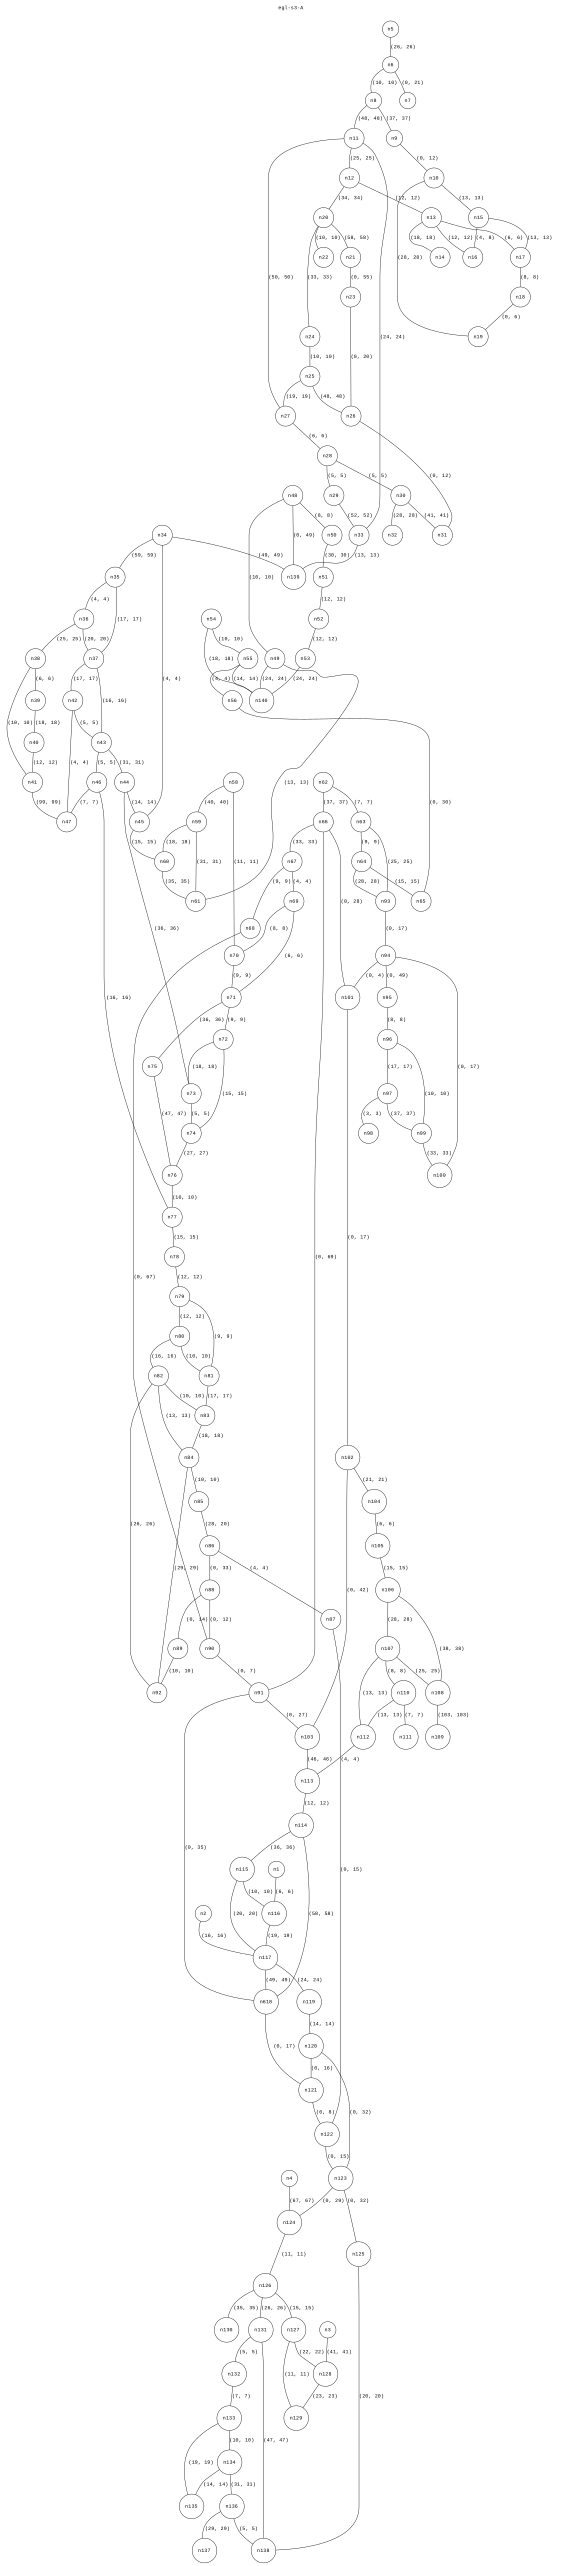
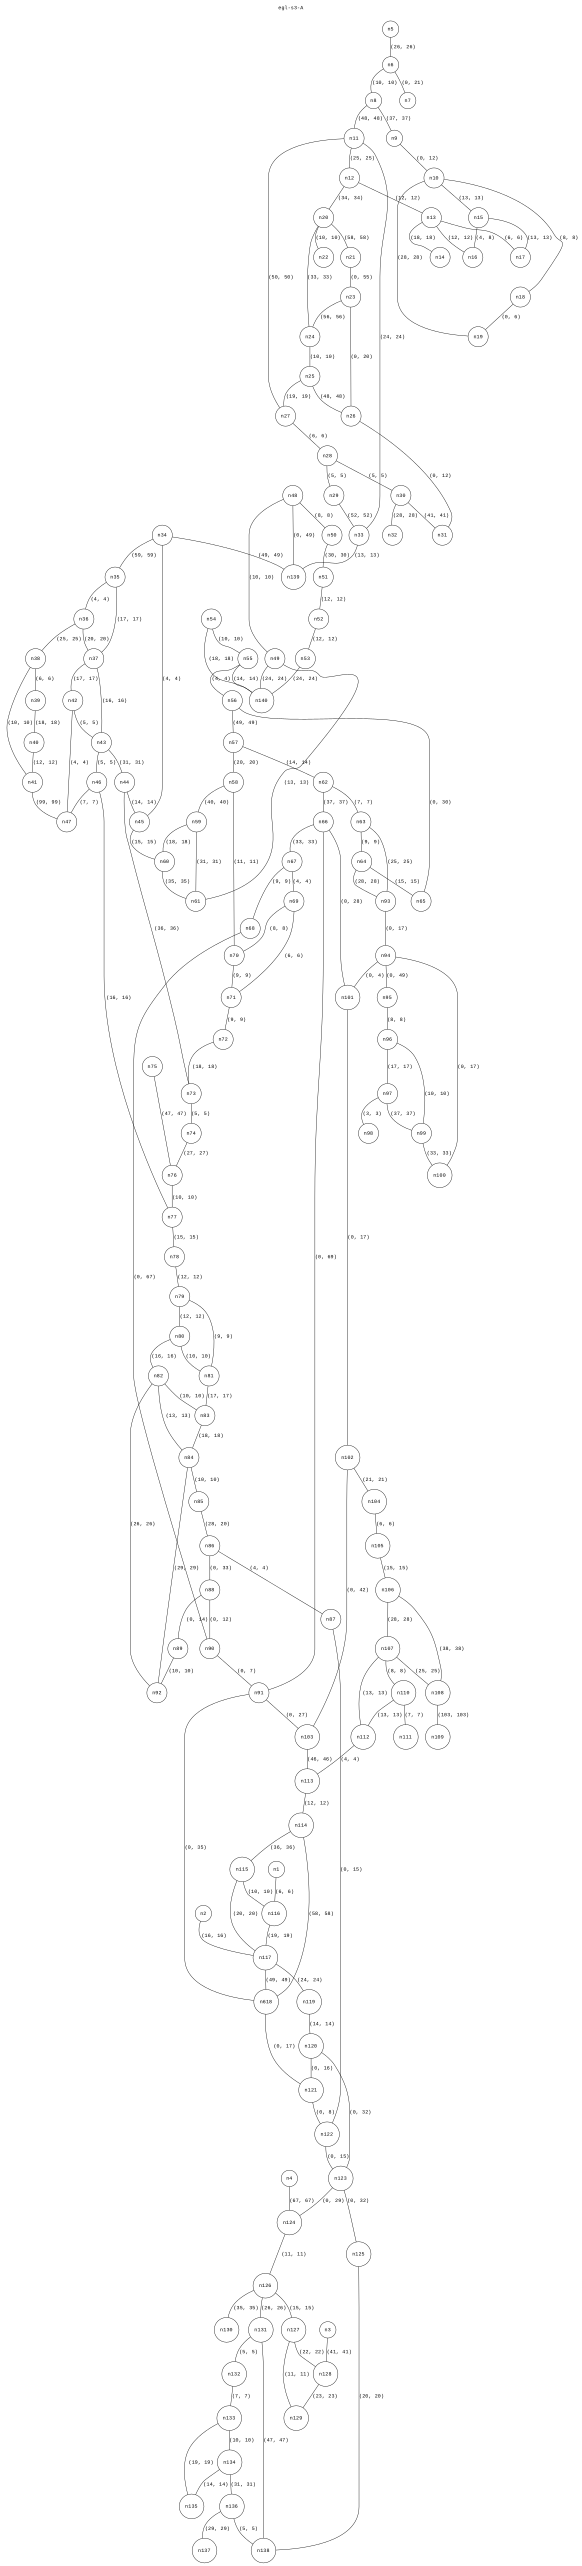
(520, 277) -> (536, 214)
none -> (324, 311)
none -> (233, 743)
(188, 1027) -> none
(221, 1092) -> none
